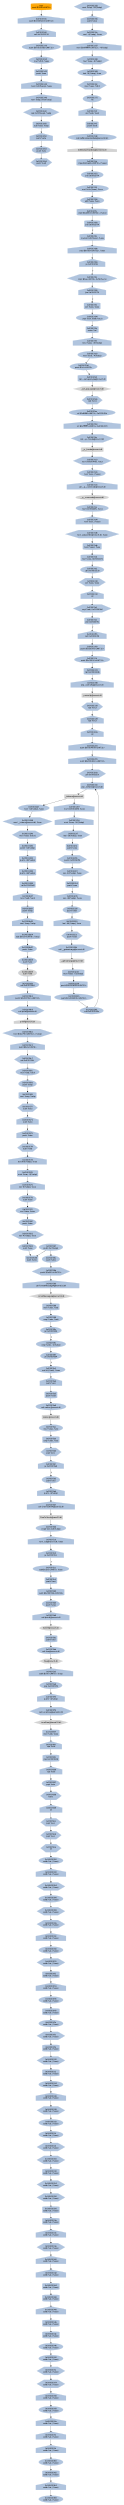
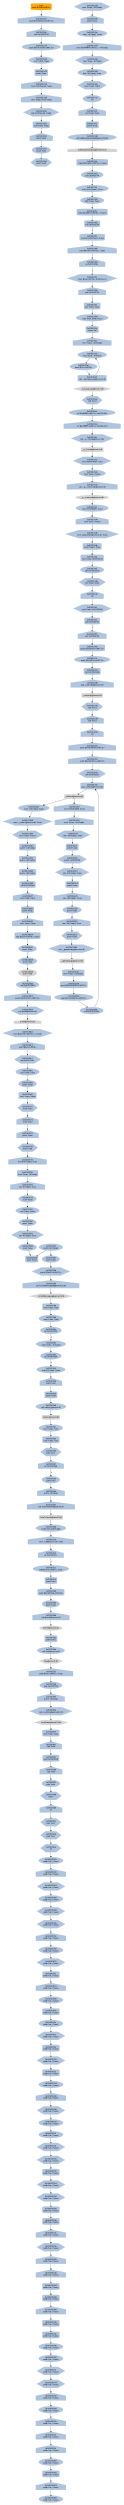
(92, 384) -> (99, 367)
